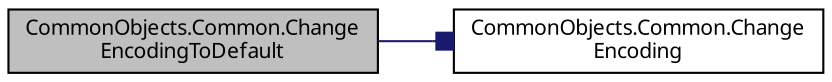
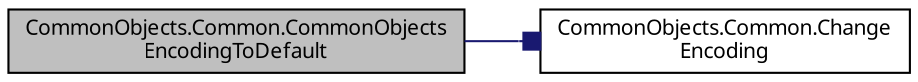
(193, 41) -> (236, 41)
